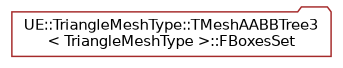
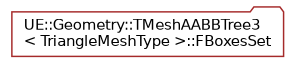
(171, 34) -> (148, 34)
